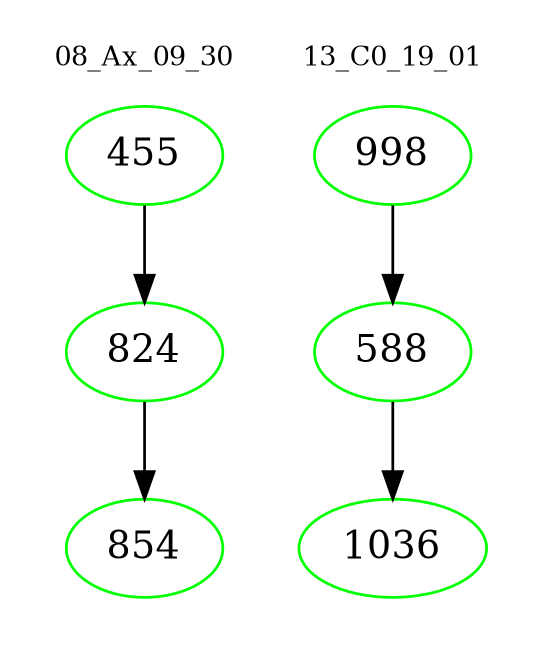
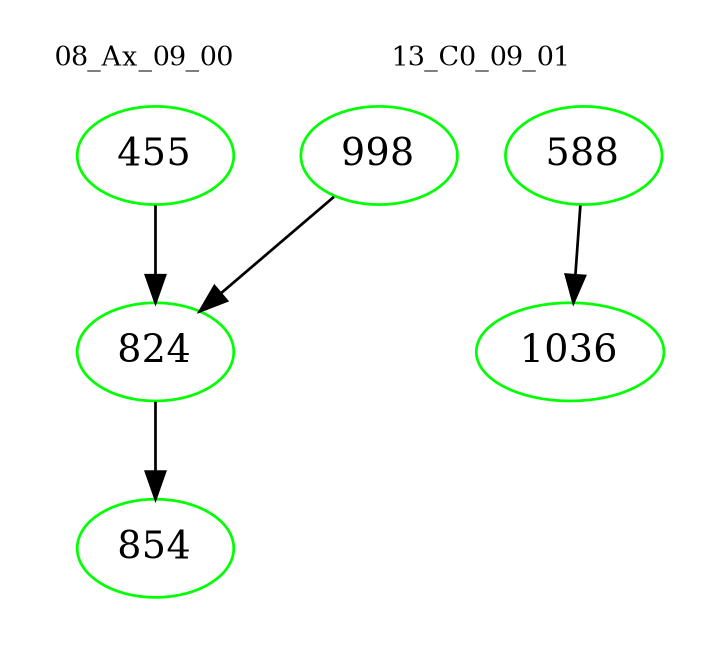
(145, 59) -> (145, 59)
(393, 59) -> (481, 59)
(393, 240) -> (297, 228)
